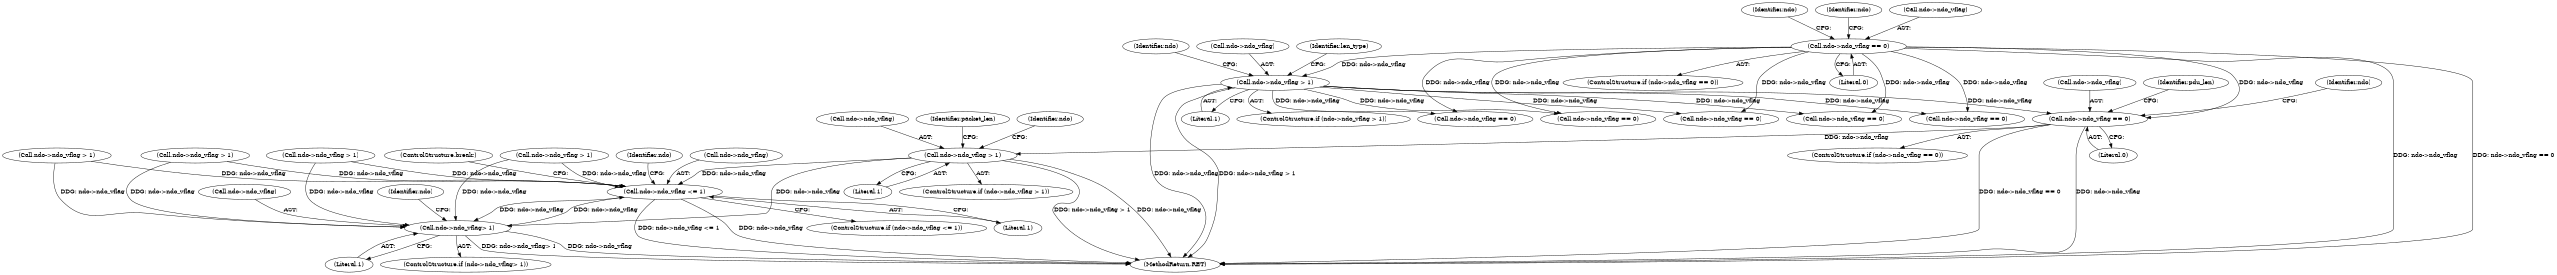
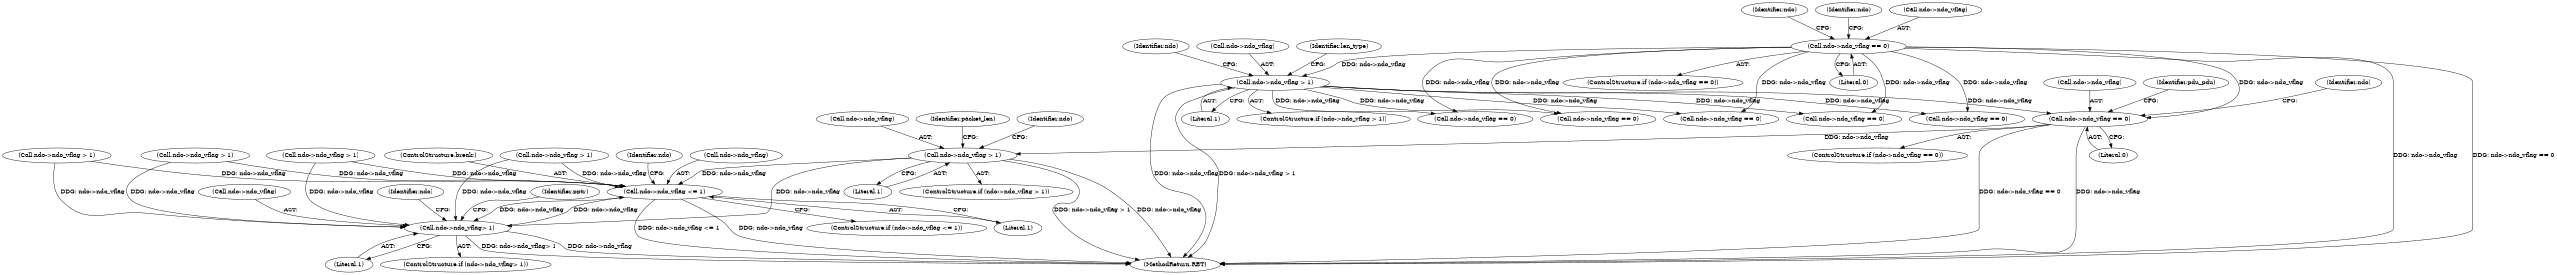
(2186, 83) -> (2186, 83)
(562, 174) -> (562, 174)
none -> (565, 192)
